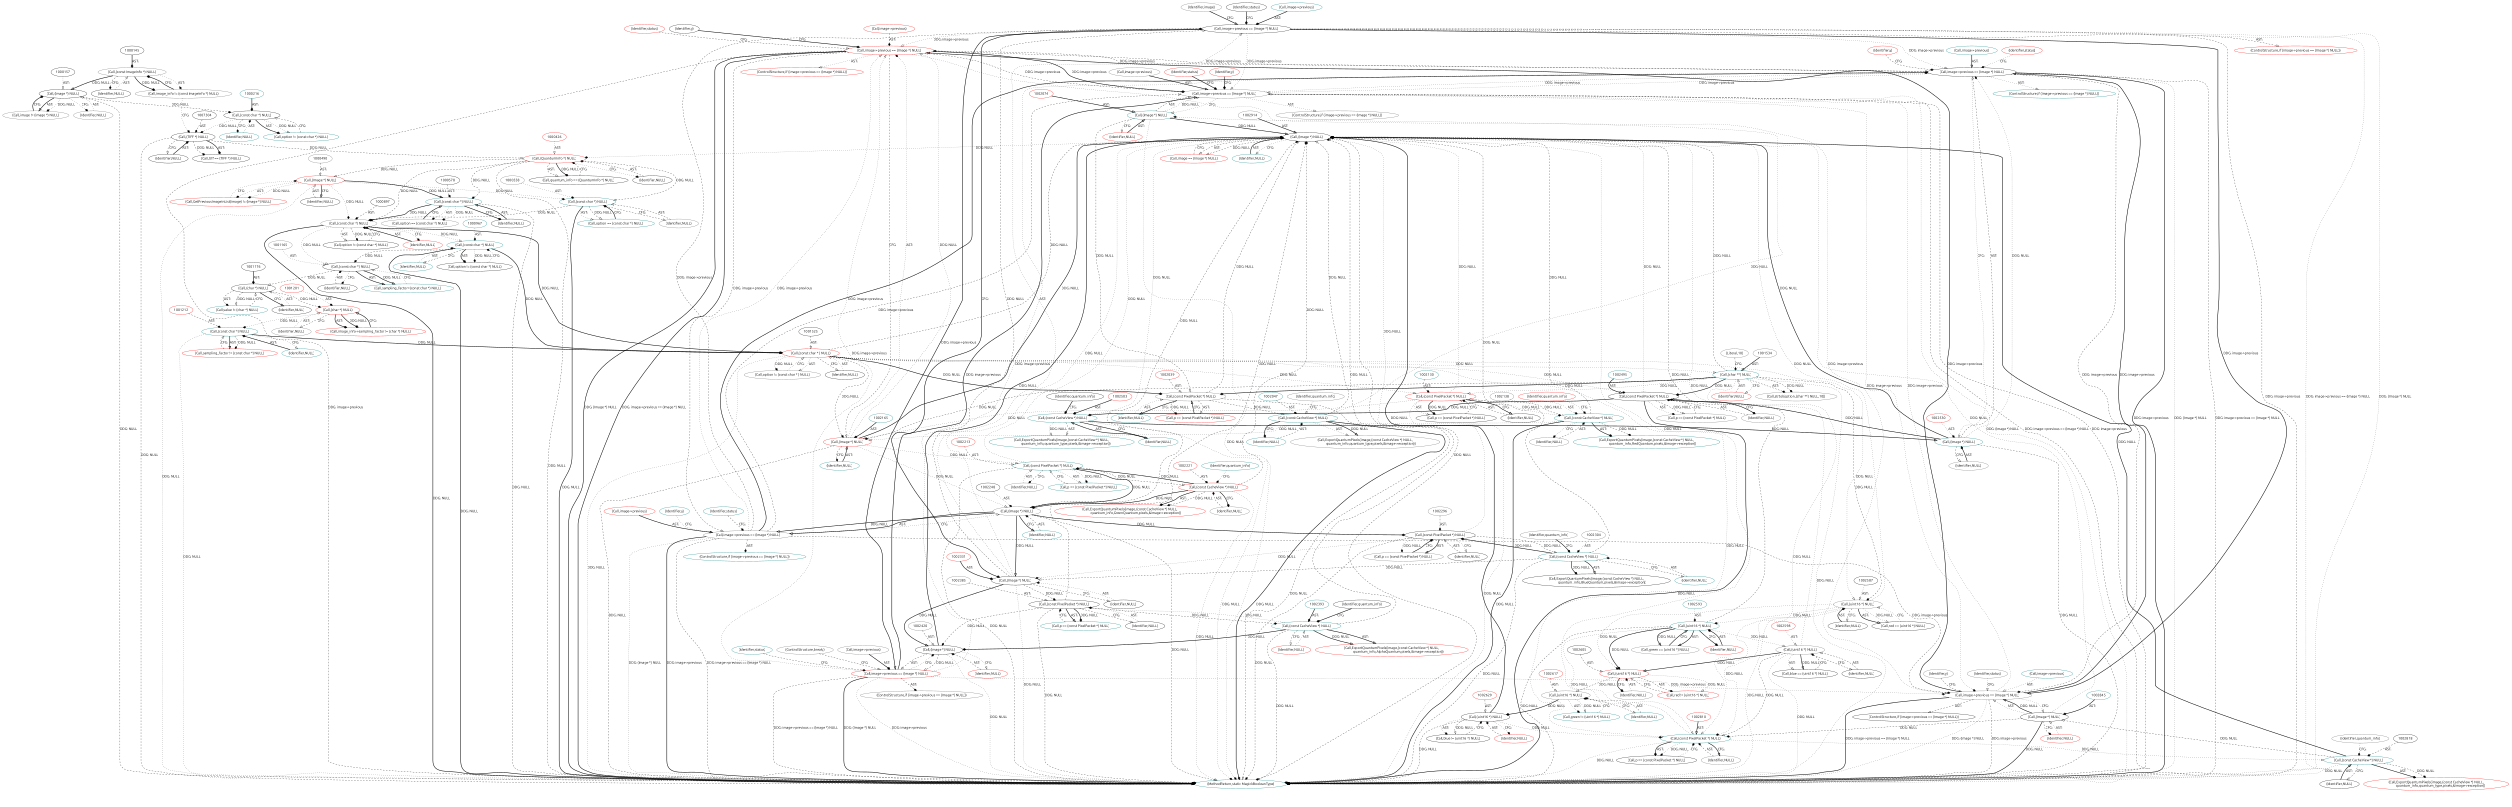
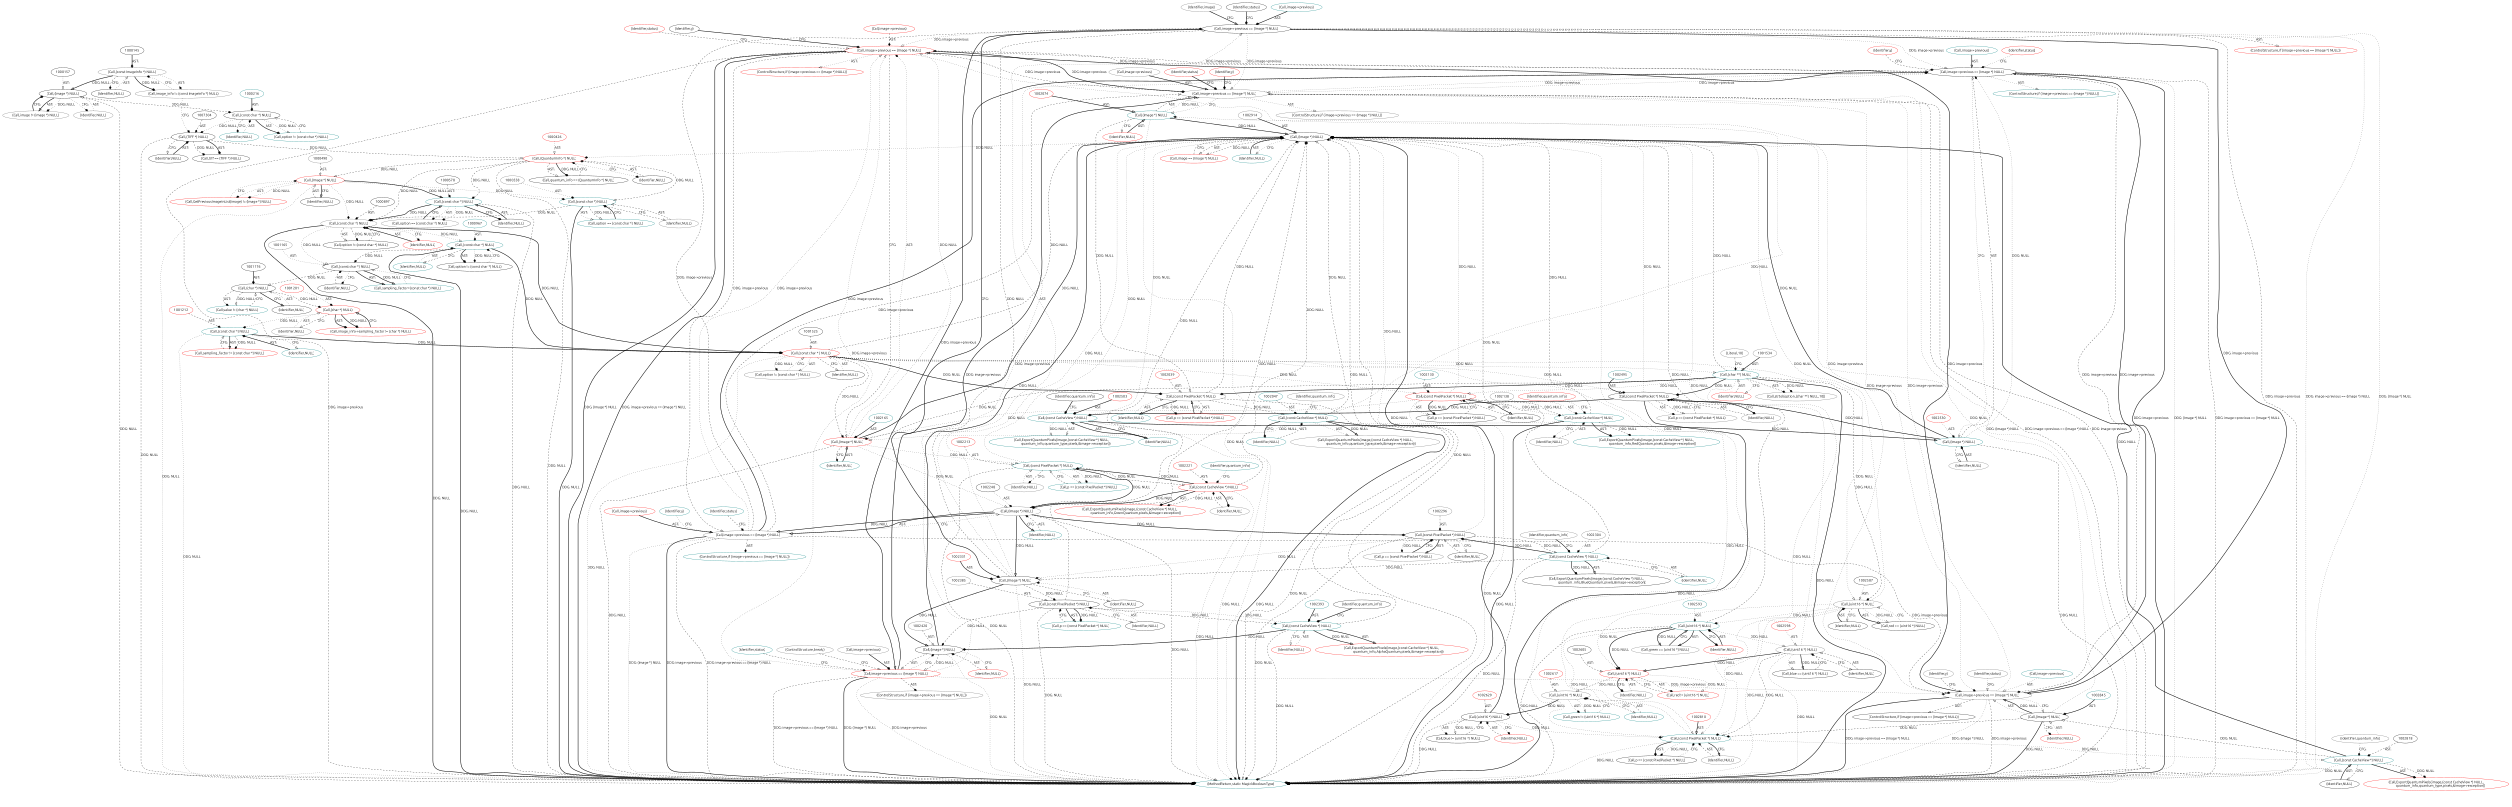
(162, 83) -> (162, 83)
(1813, 755) -> (1813, 755)
